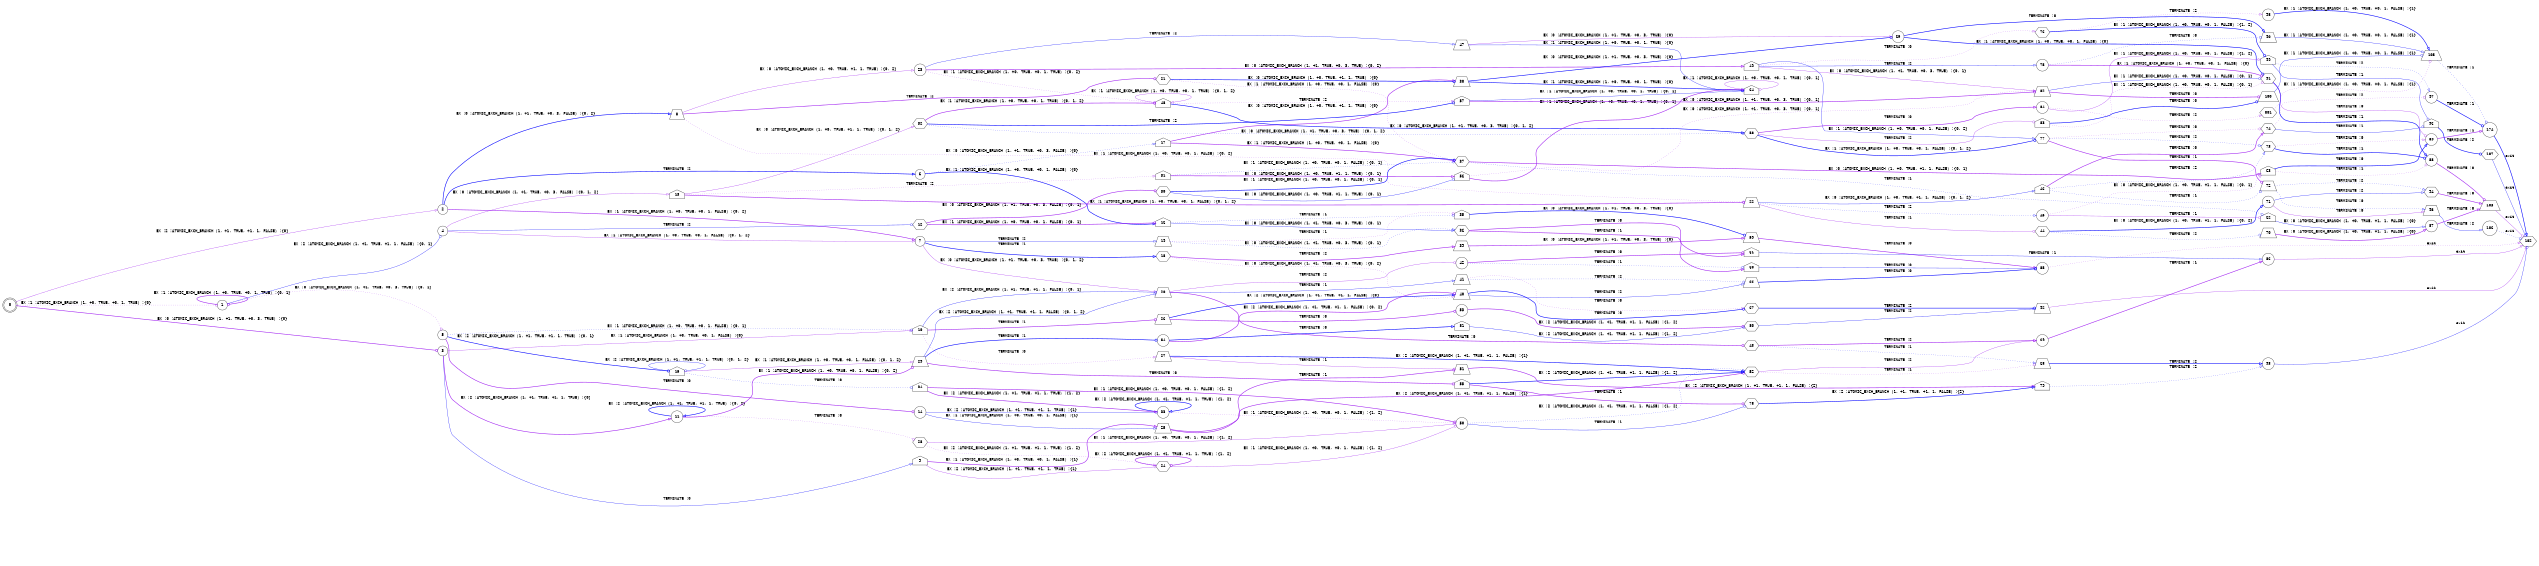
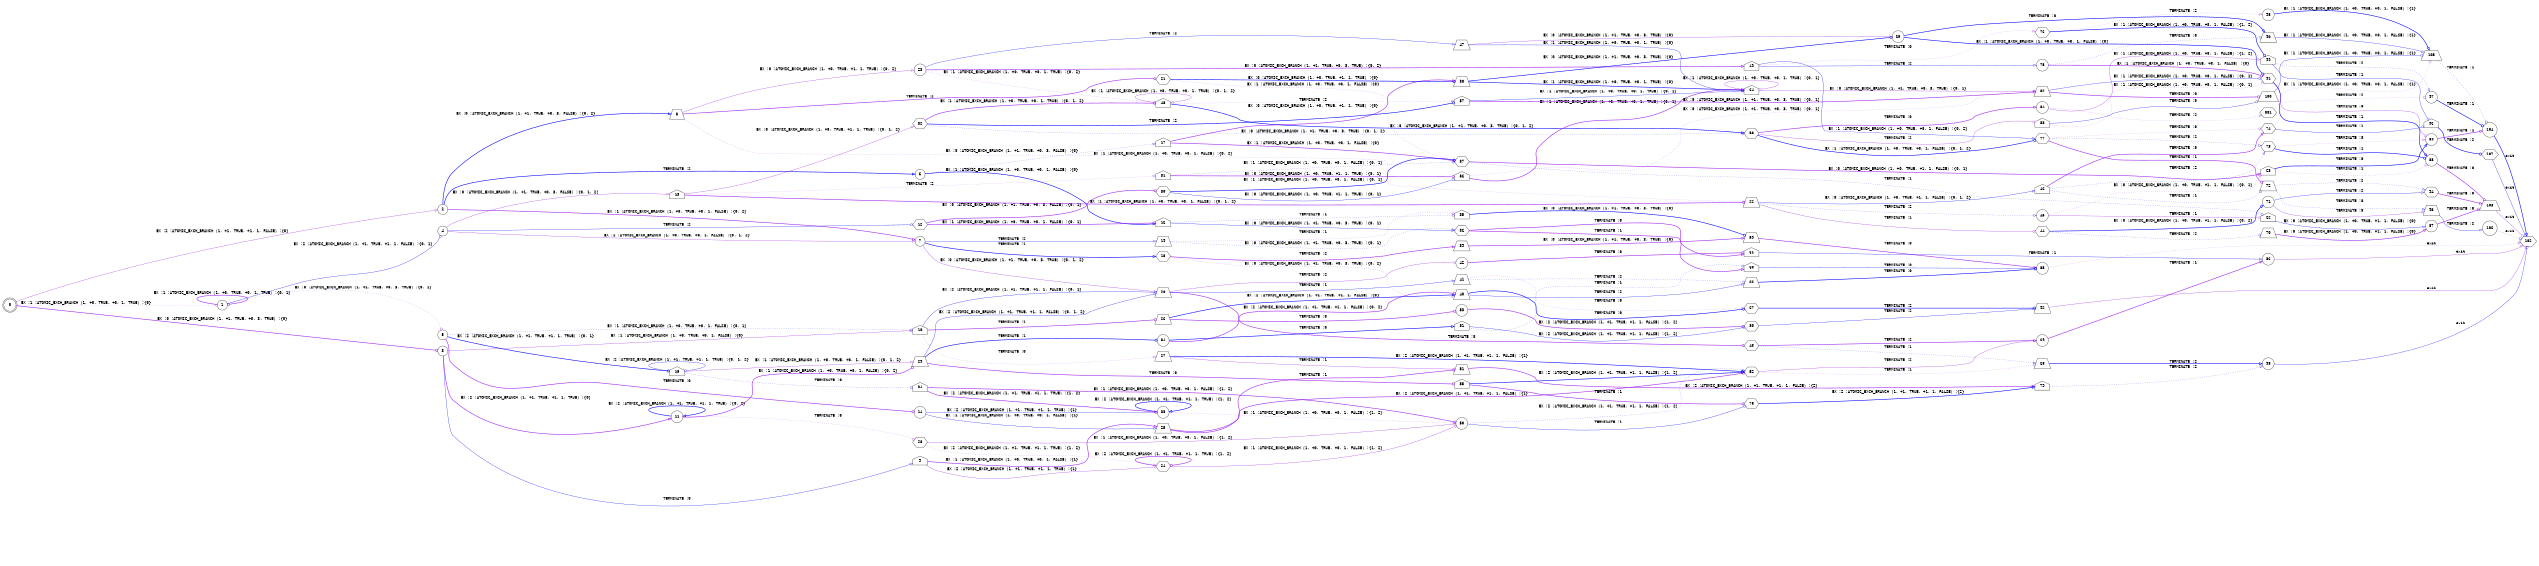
(1896, 79) -> (1896, 91)
(2152, 107) -> (2152, 107)
(2490, 130) -> (2490, 130)
(1311, 176) -> (1311, 176)
(1605, 265) -> (1595, 287)
